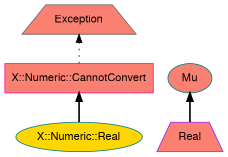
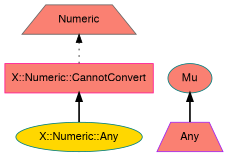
(79, 20) -> (79, 20)
(79, 137) -> (79, 137)
(190, 137) -> (190, 137)
